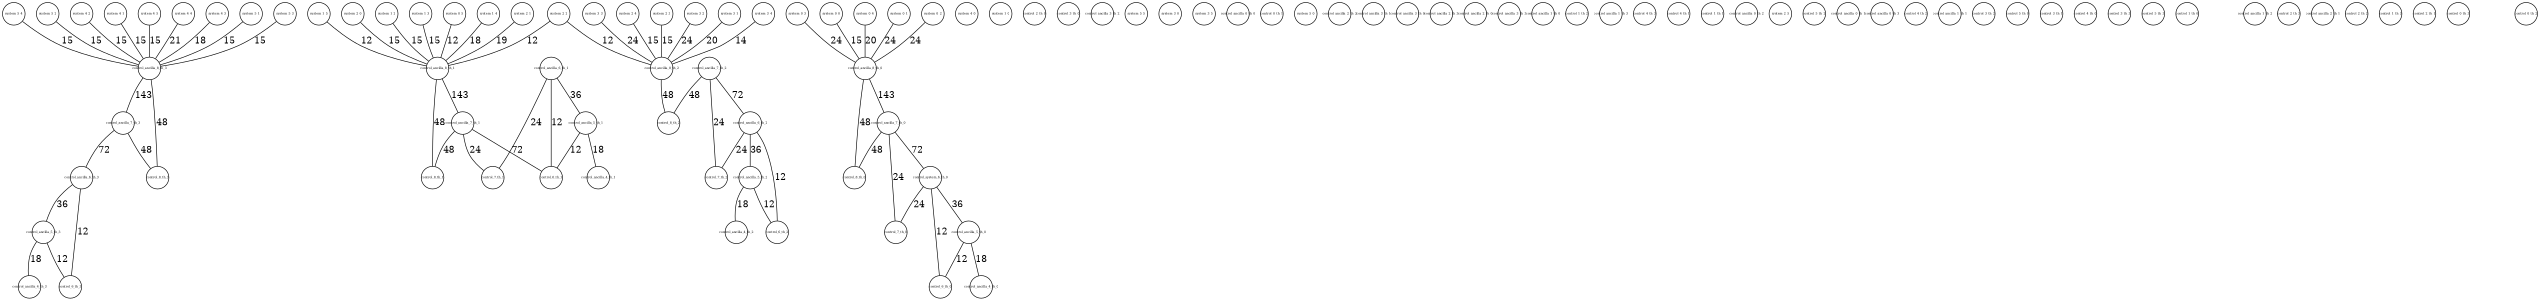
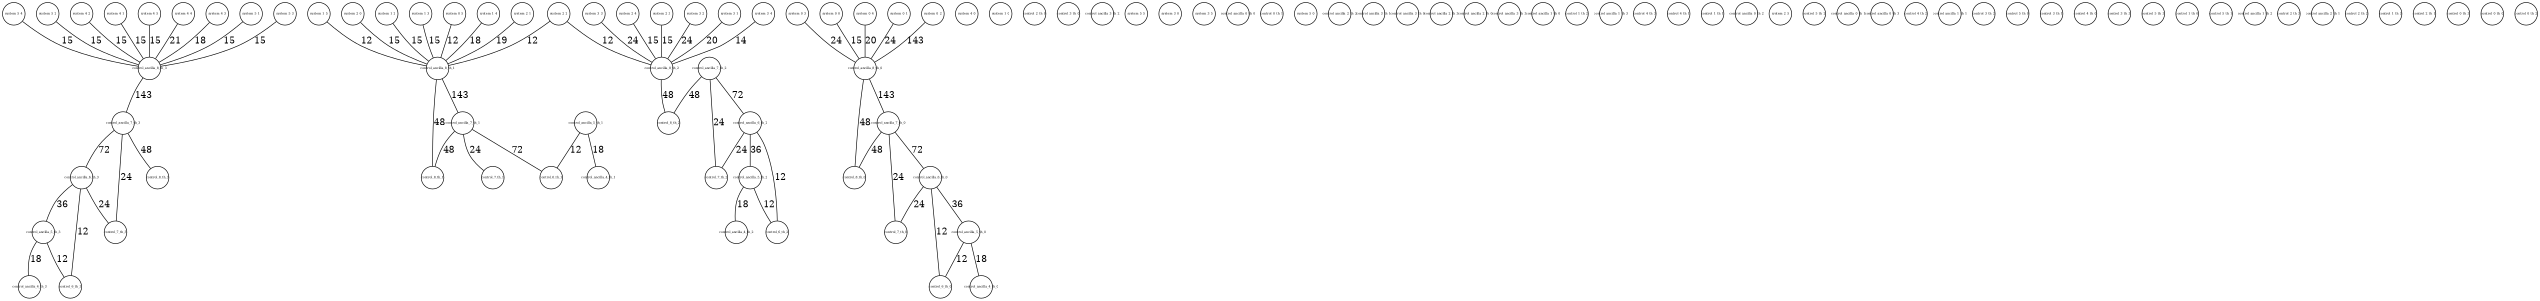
none -> (2221, 14)
none -> (2492, 14)
(916, 41) -> (916, 41)
(551, 68) -> none
(155, 123) -> none
(930, 178) -> (930, 178)
none -> (116, 232)
